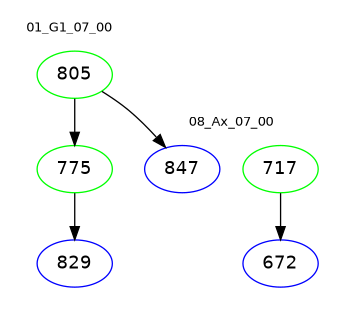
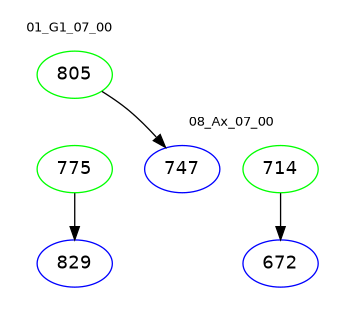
(75, 116) -> none
(182, 169) -> (182, 169)
(281, 169) -> (281, 169)
